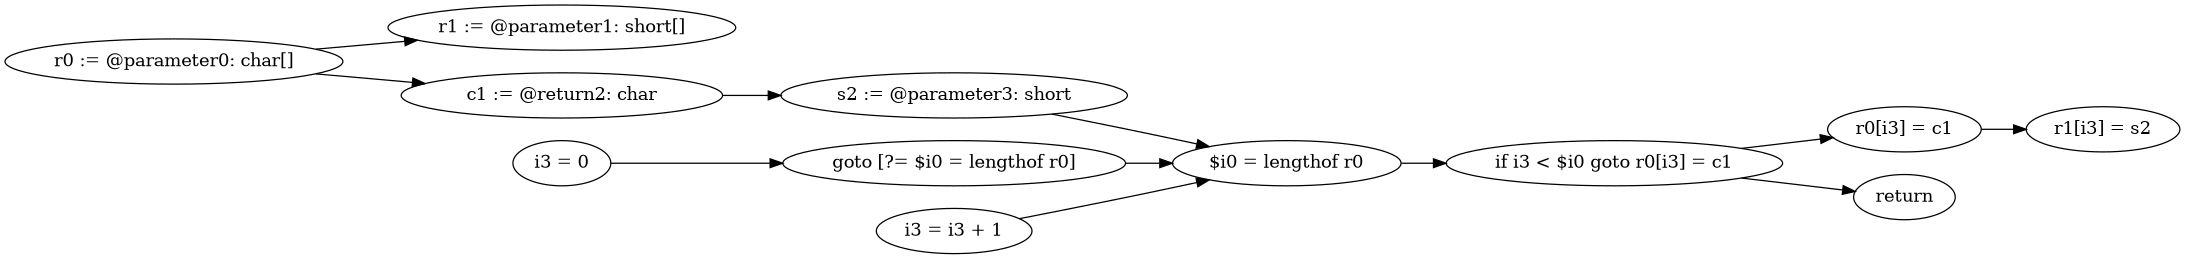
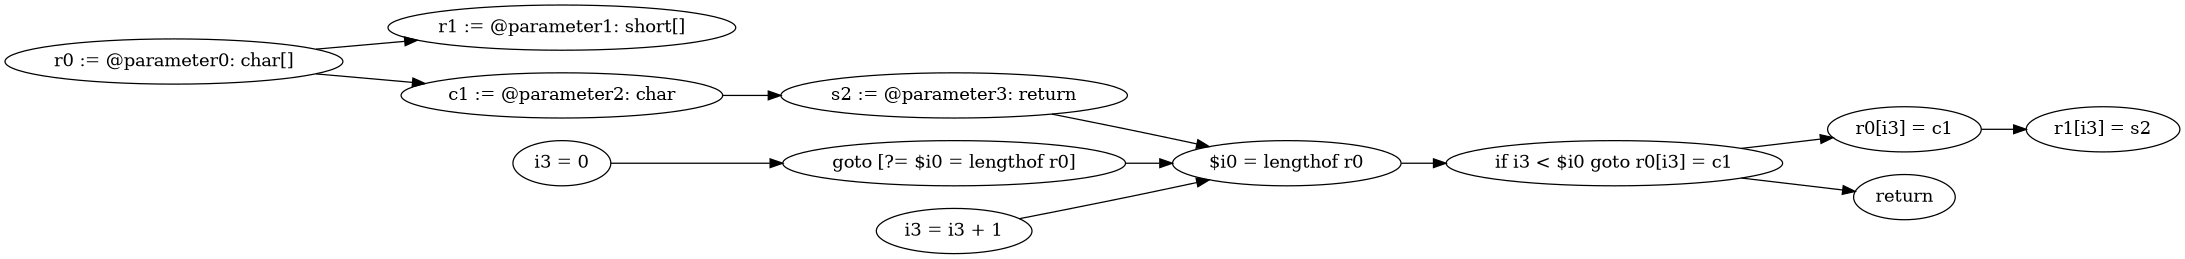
(562, 95) -> (562, 95)
(954, 95) -> (954, 95)
